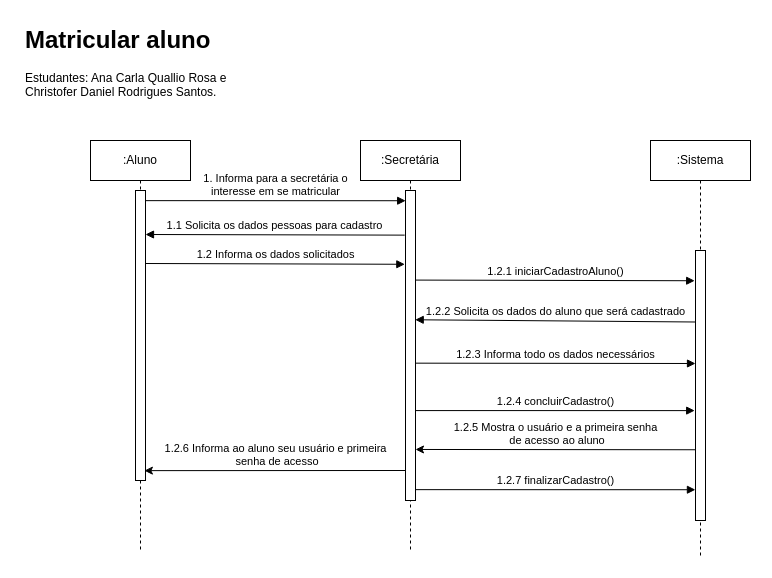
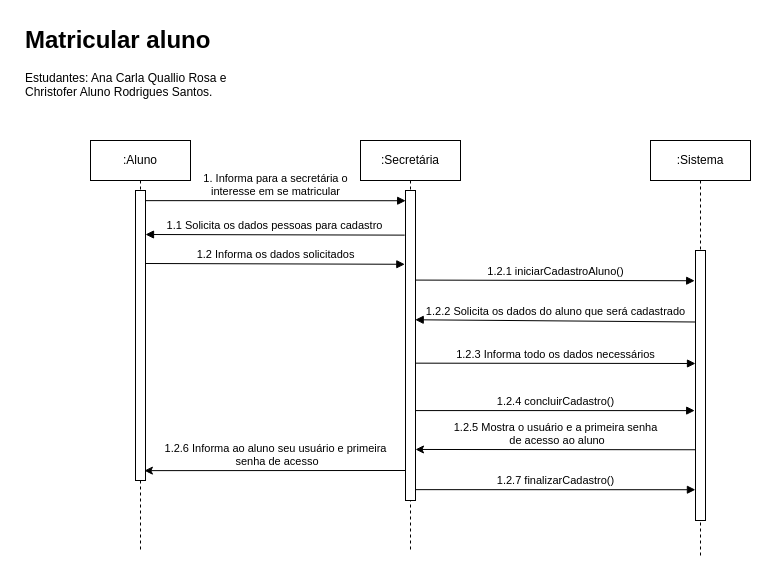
(132, 39) -> (132, 32)
